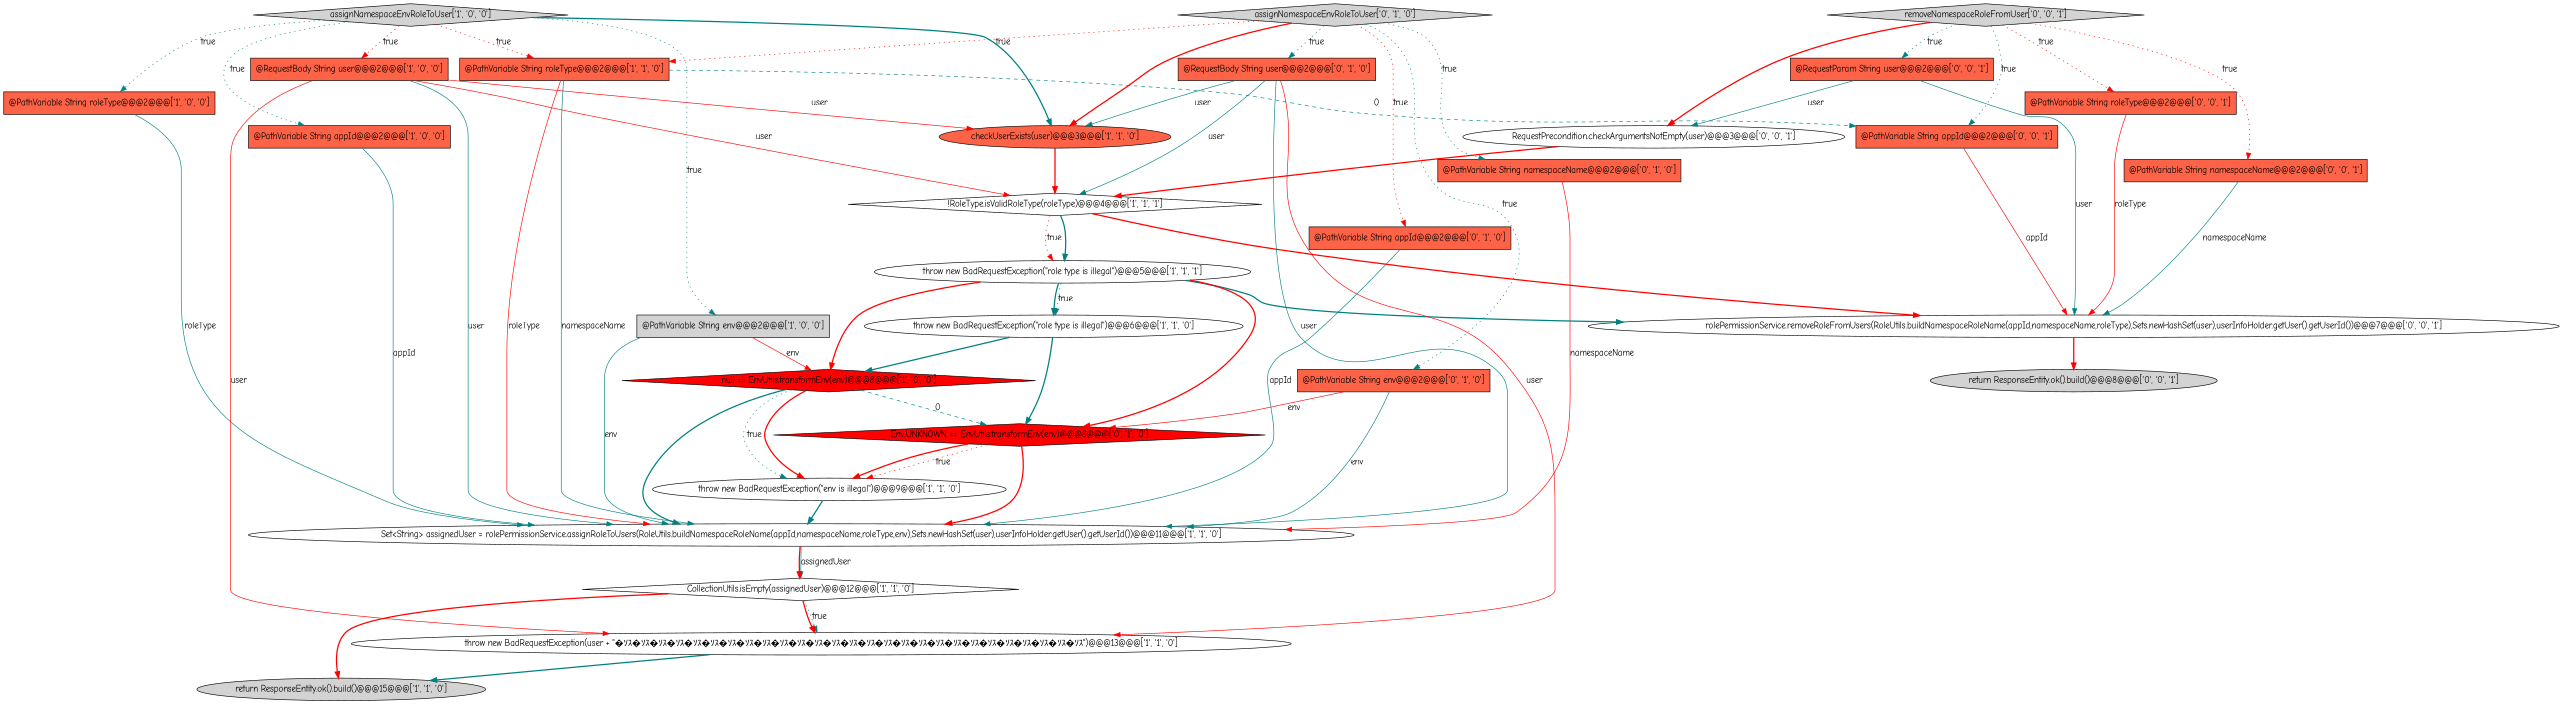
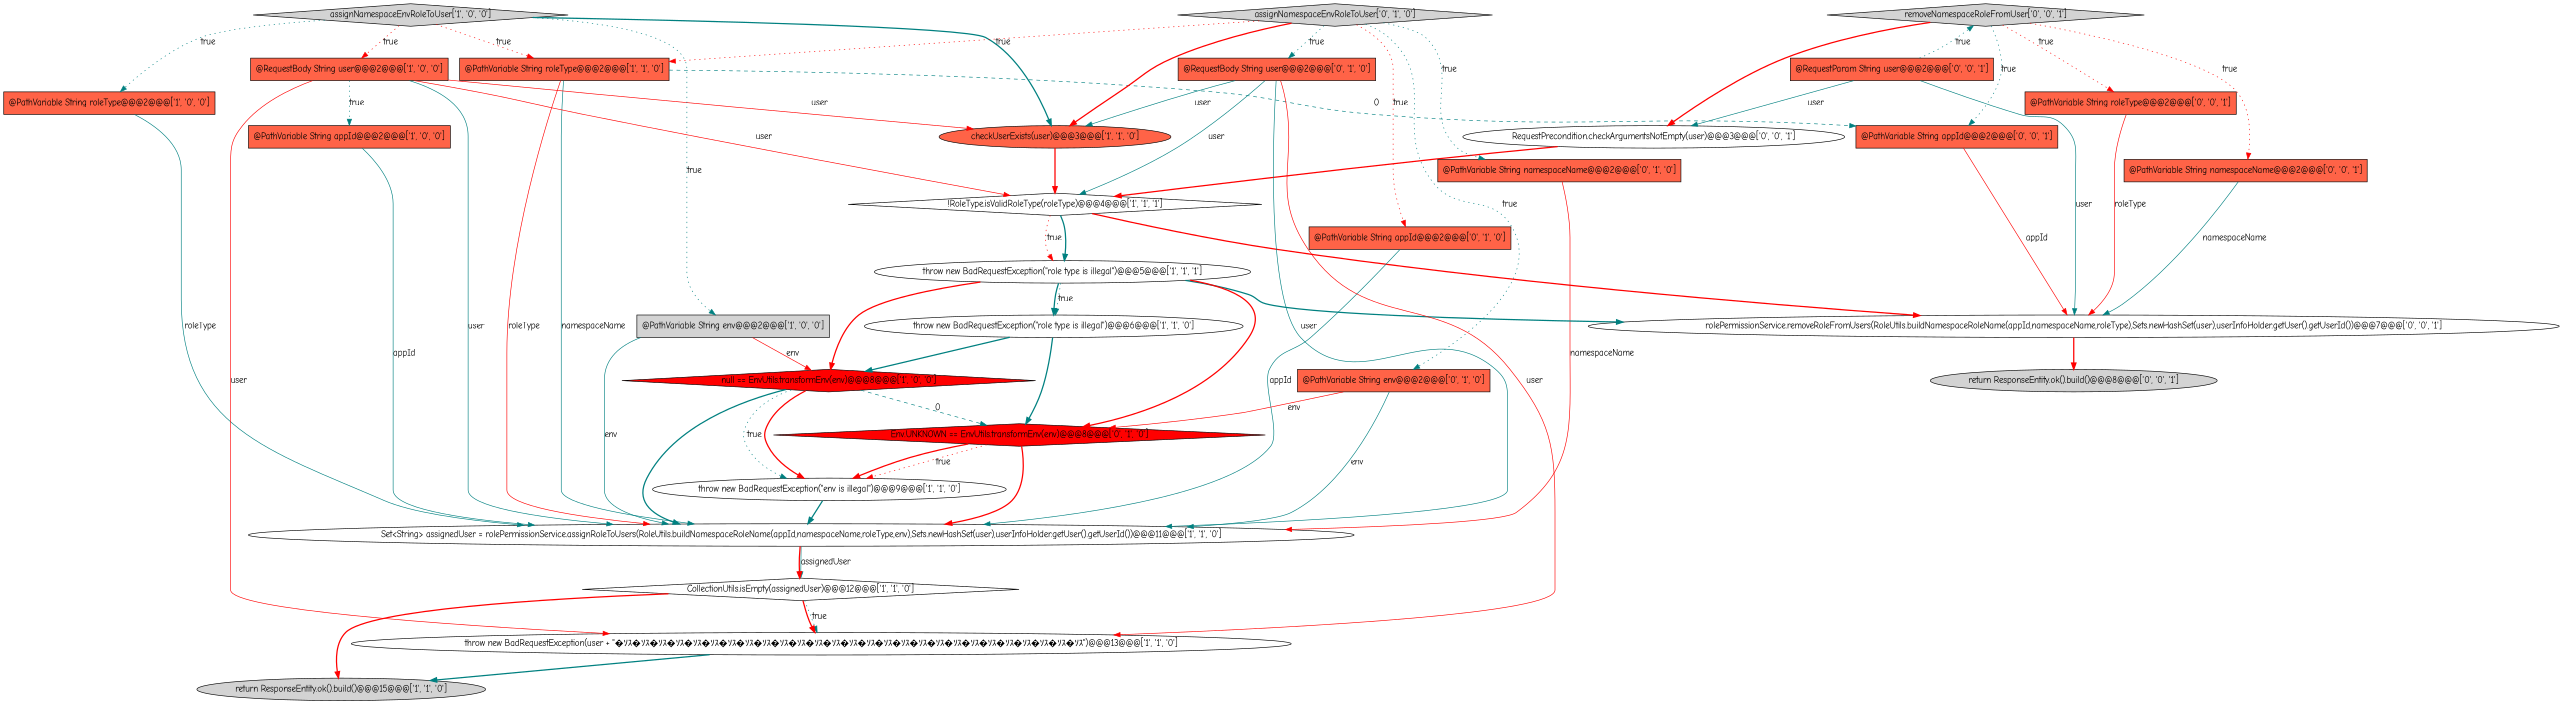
(1930, 36) -> (1945, 45)
(236, 53) -> (349, 100)
